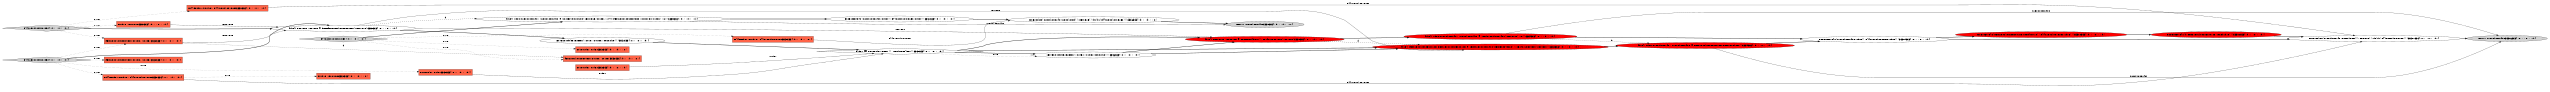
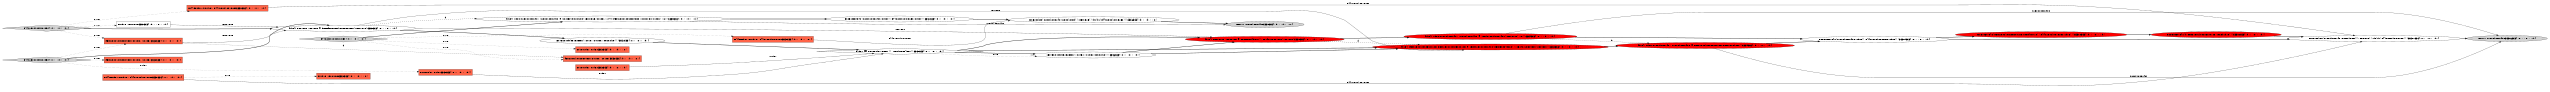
(143, 24) -> (143, 24)
(143, 66) -> (143, 66)
(77, 70) -> none
